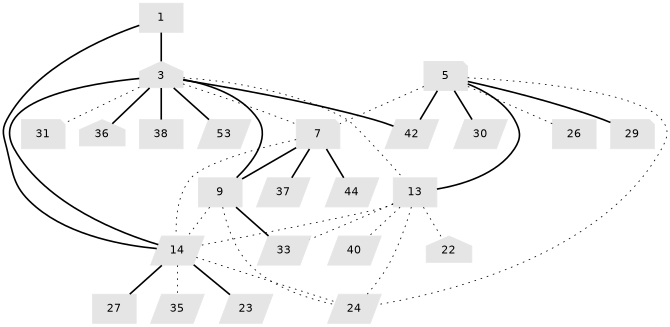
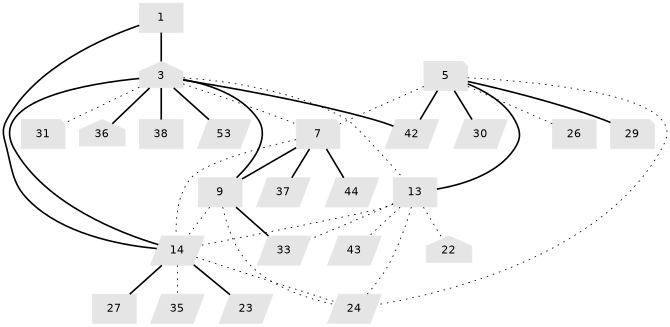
(354, 251) -> (354, 251)
